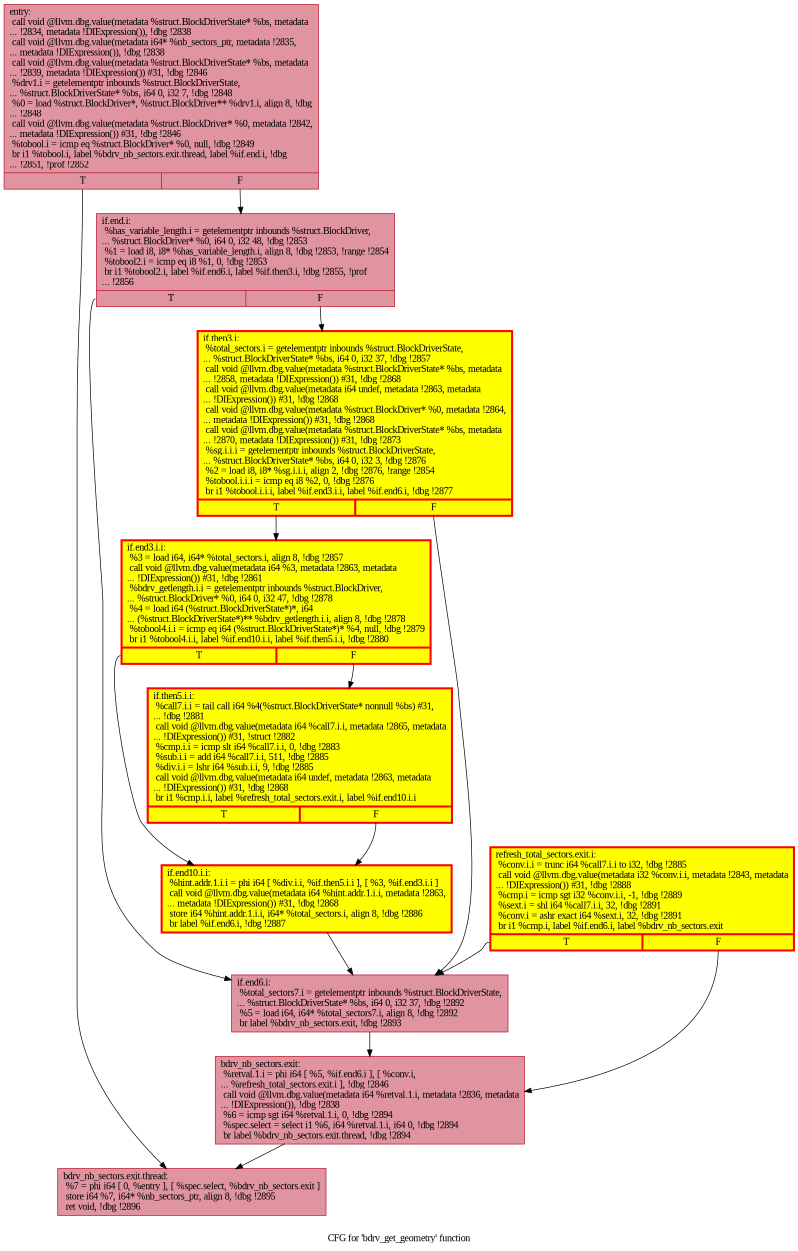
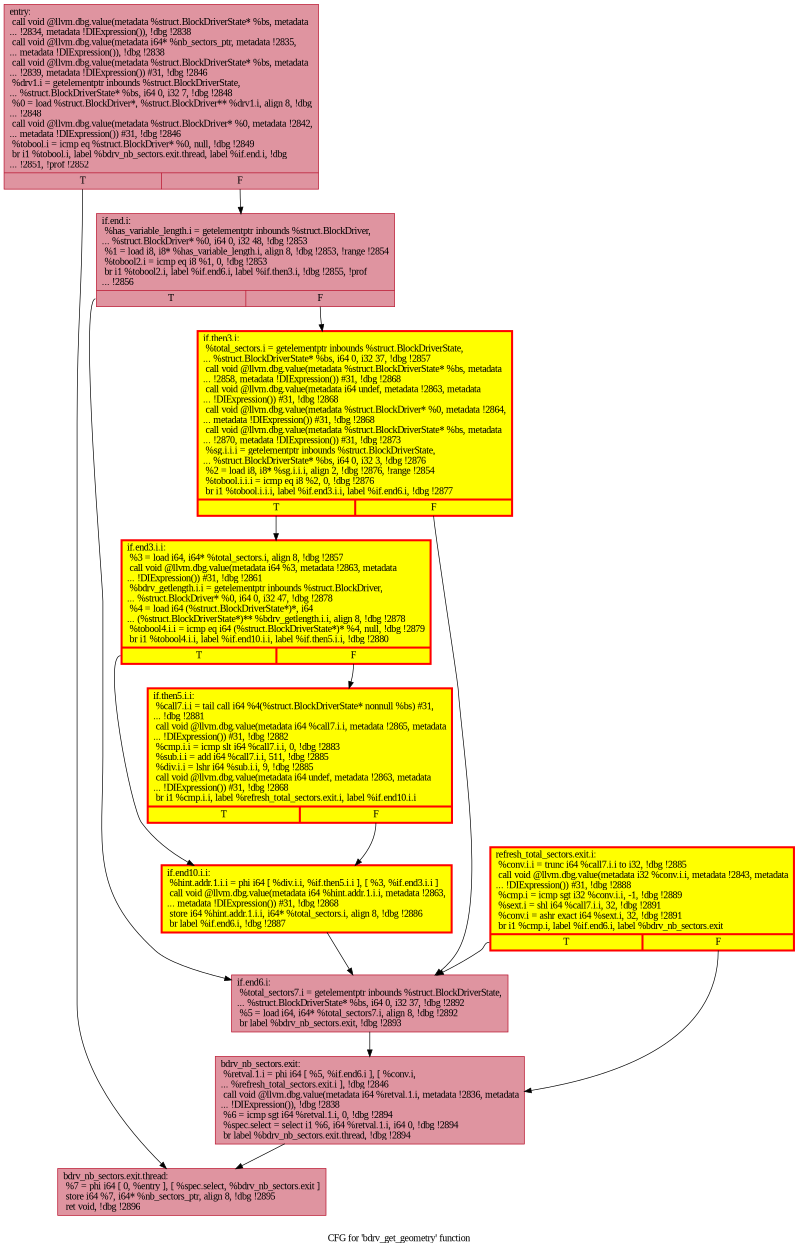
(224, 737) -> (221, 737)
